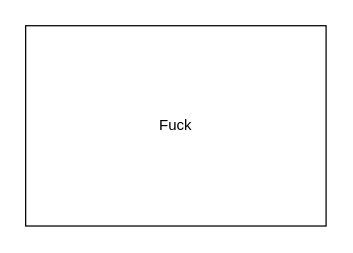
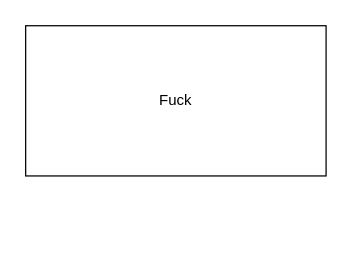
(176, 126) -> (176, 101)
